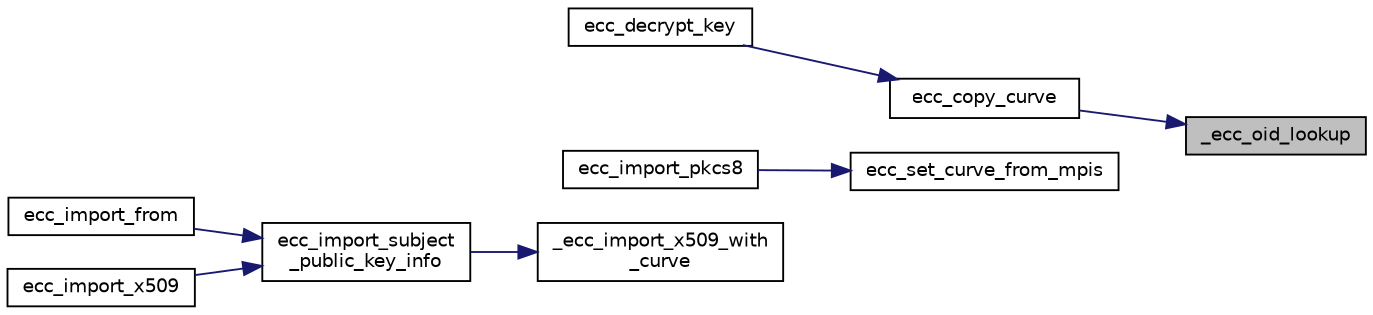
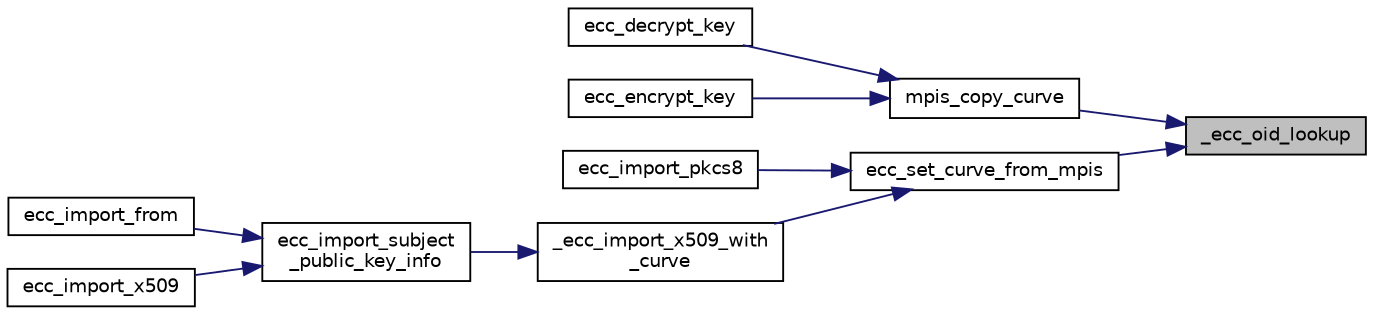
none -> (660, 98)
(985, 98) -> (985, 98)
none -> (1143, 152)
none -> (834, 209)
